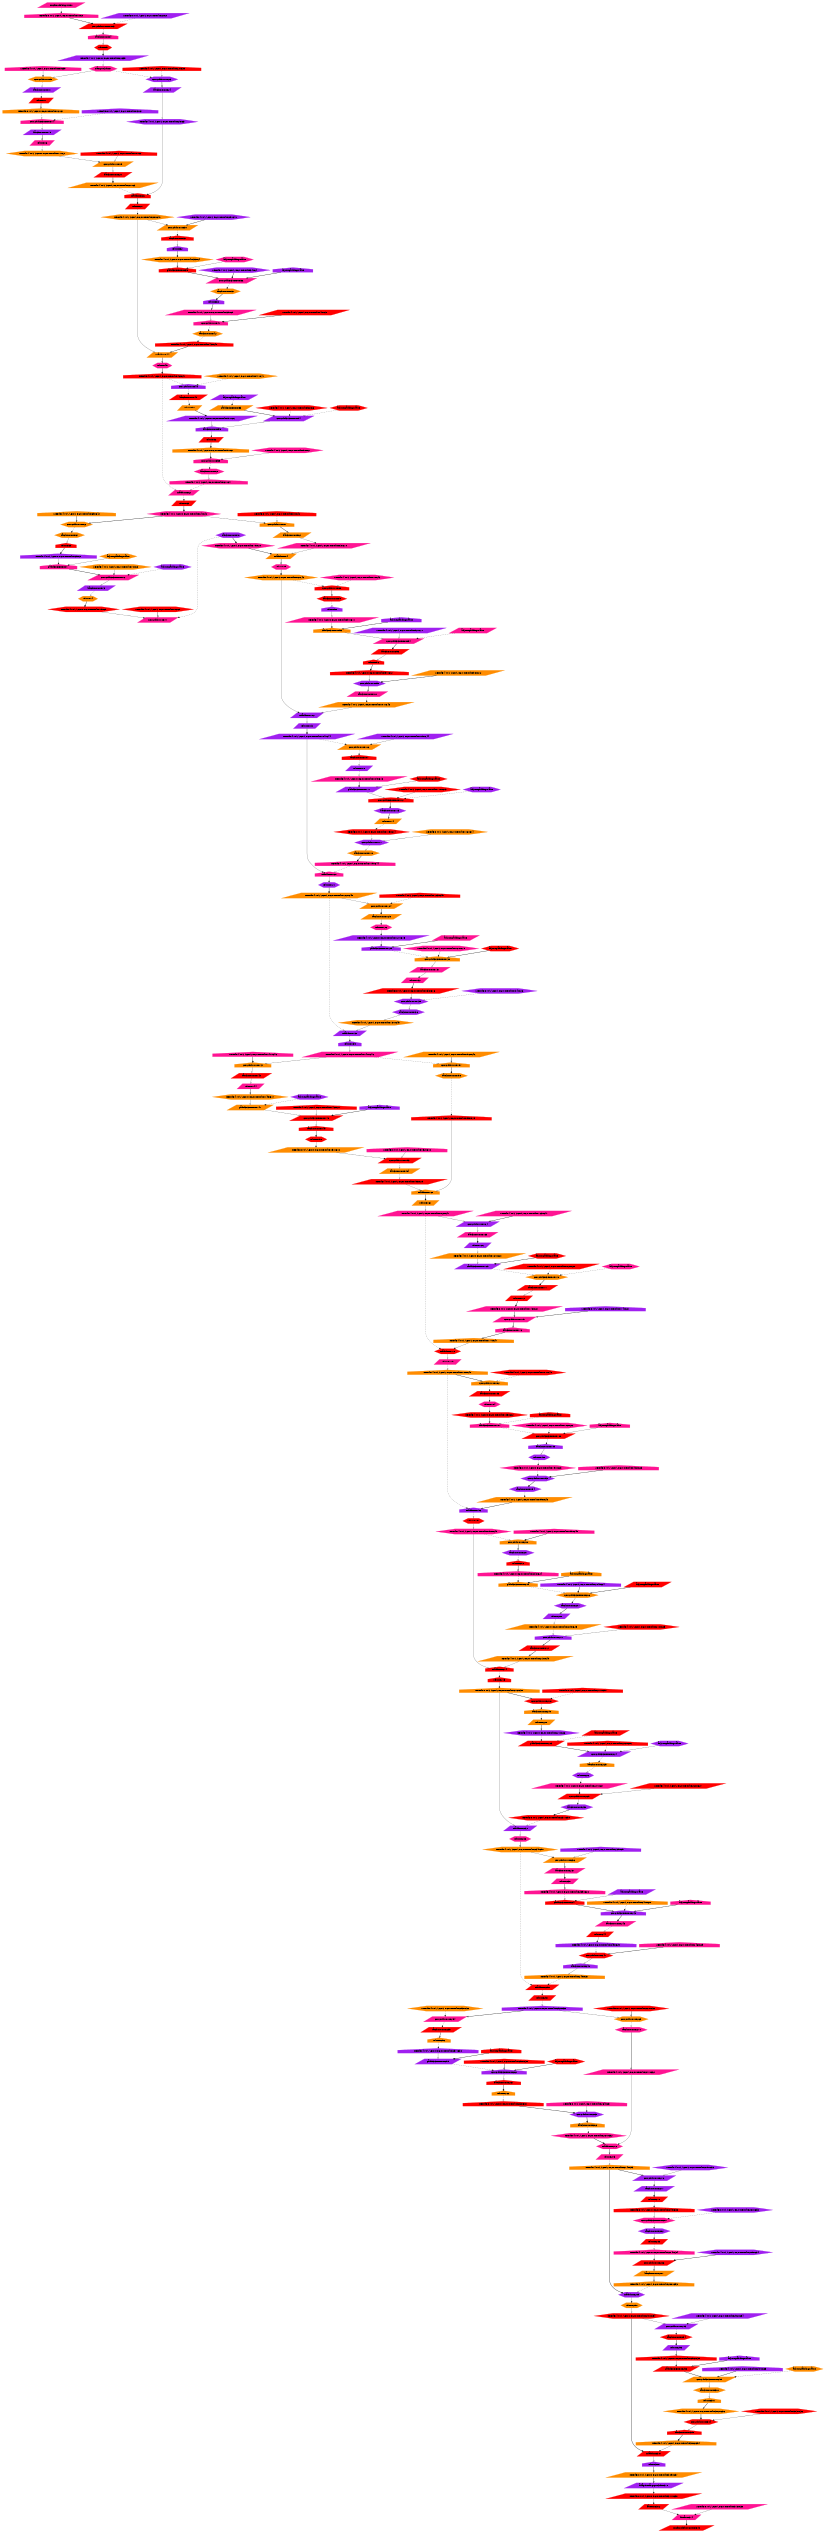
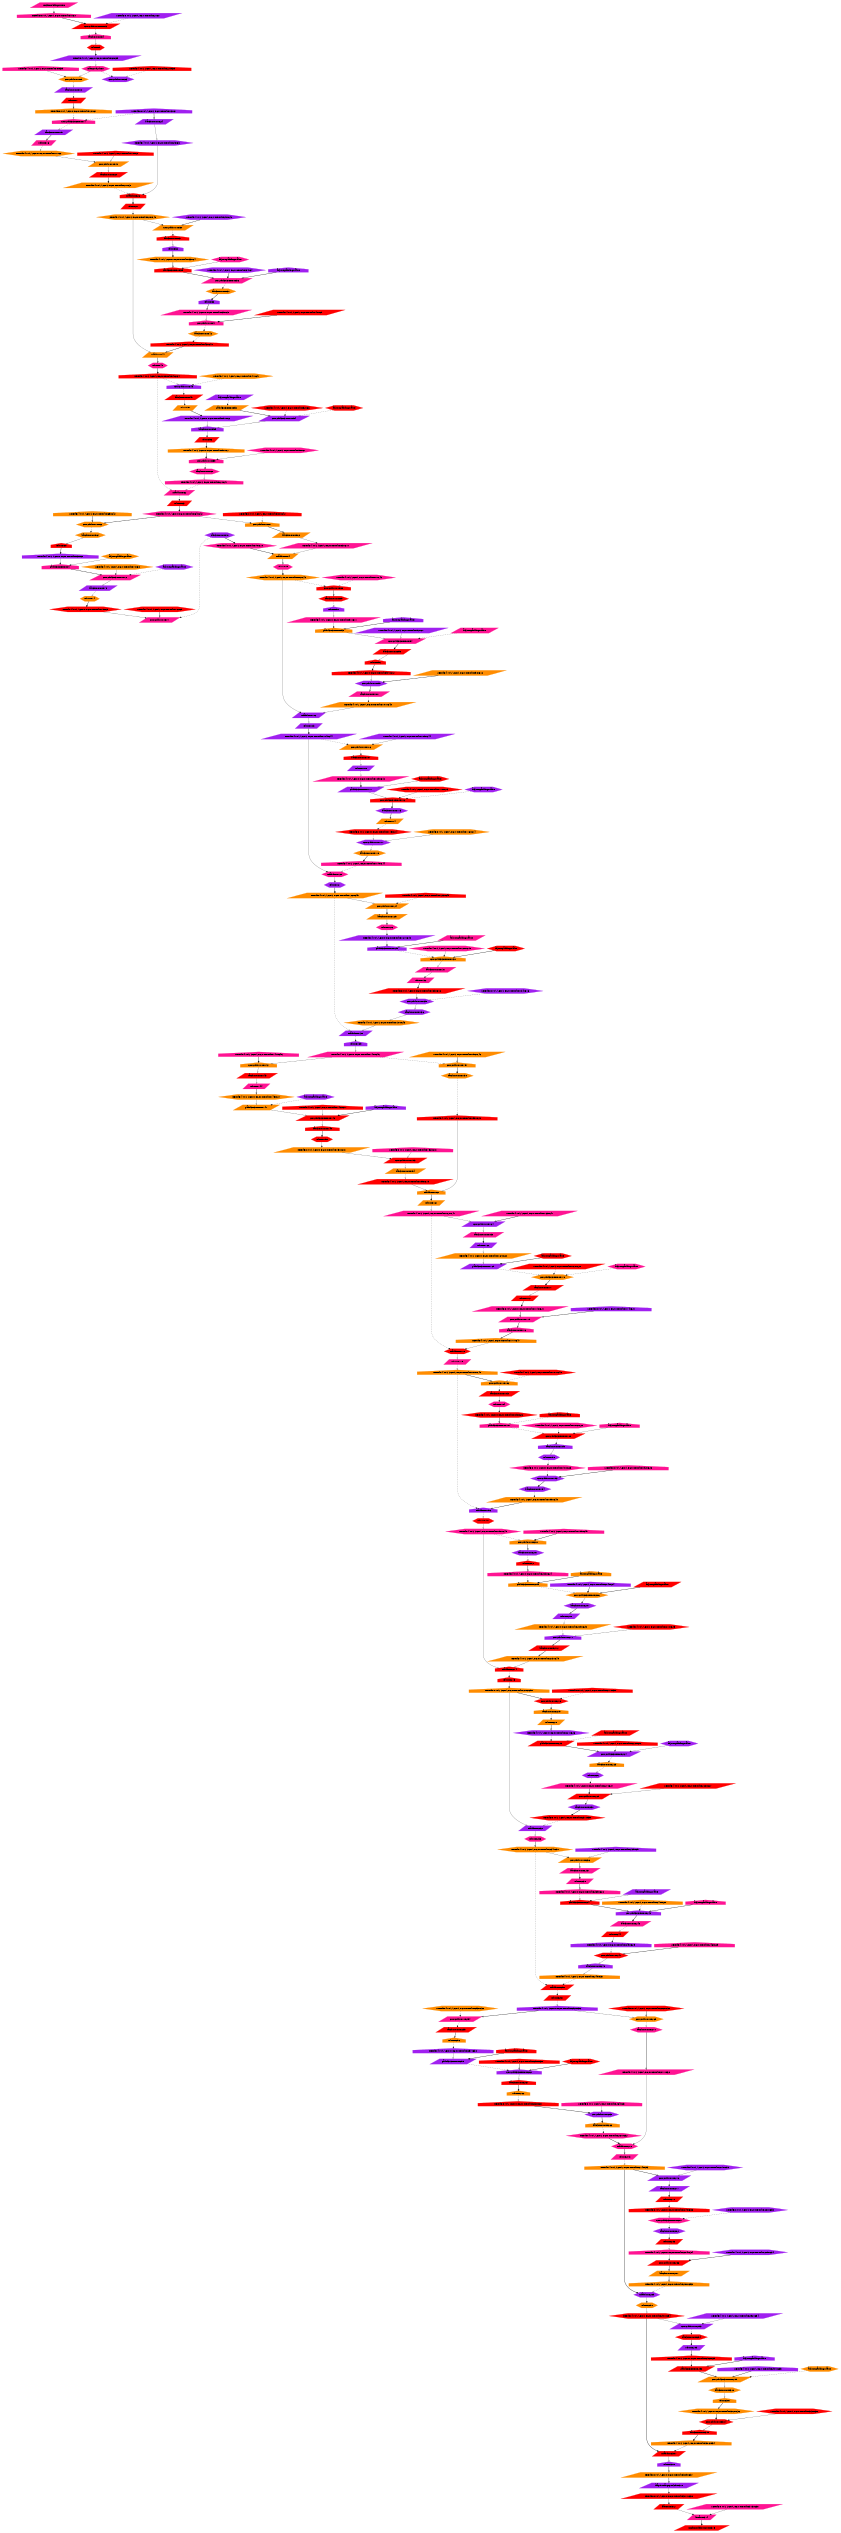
(162, 84) -> (154, 115)
(329, 874) -> (335, 874)
